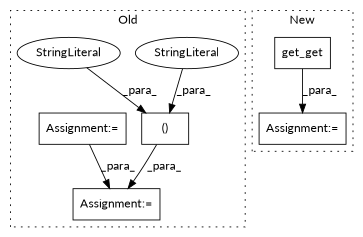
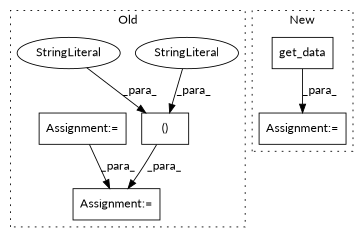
(303, 53) -> (303, 53)
